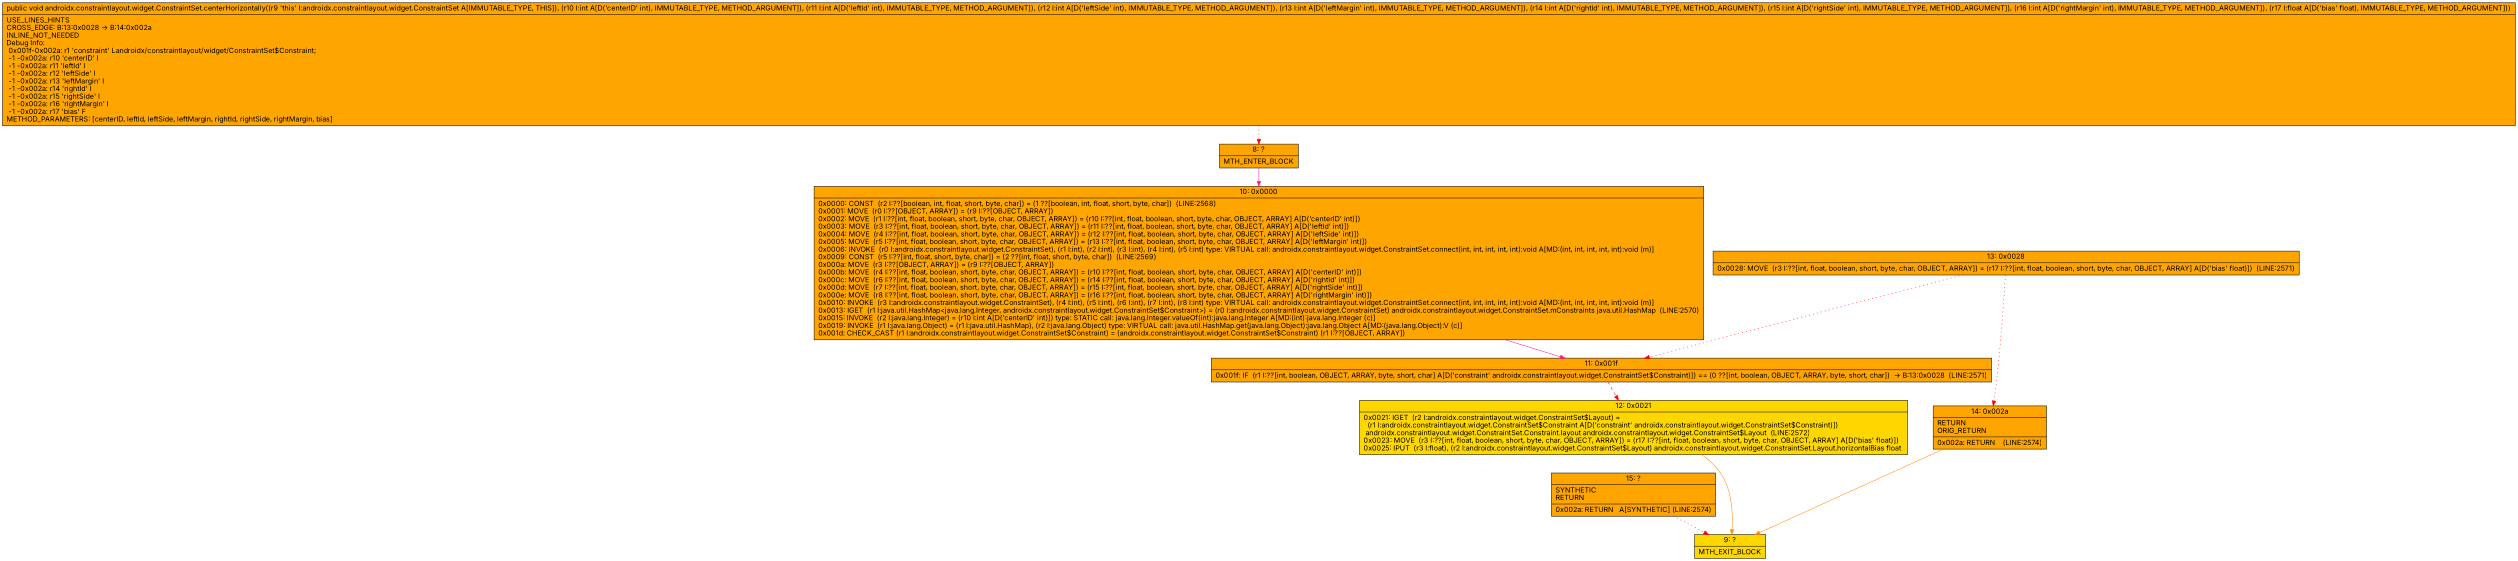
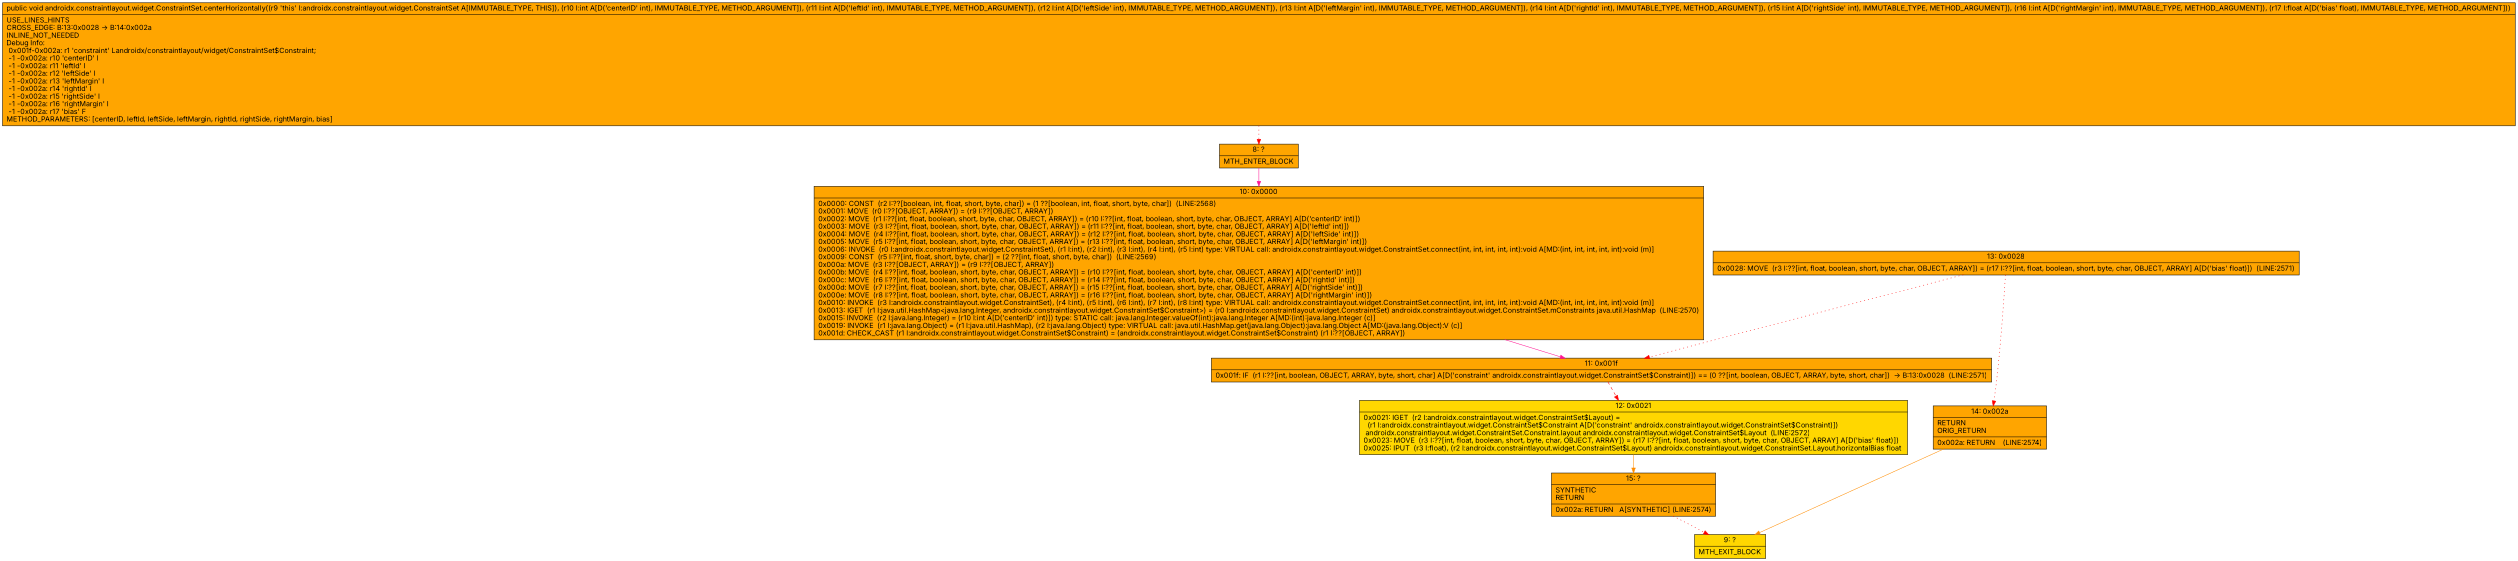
(1728, 487) -> (1634, 461)
